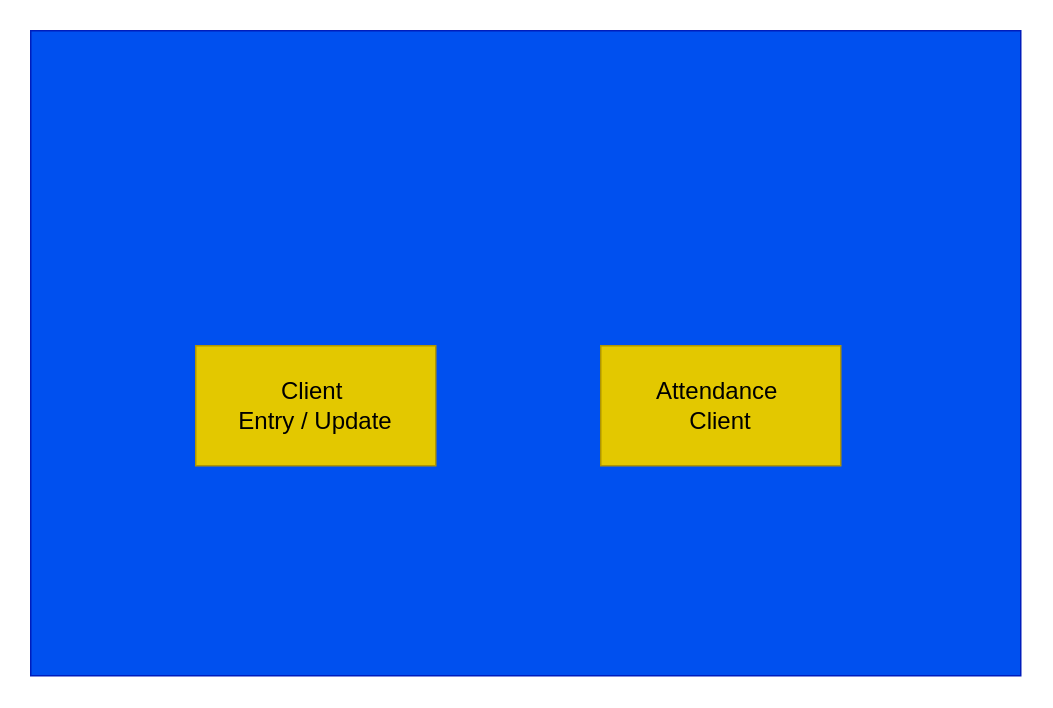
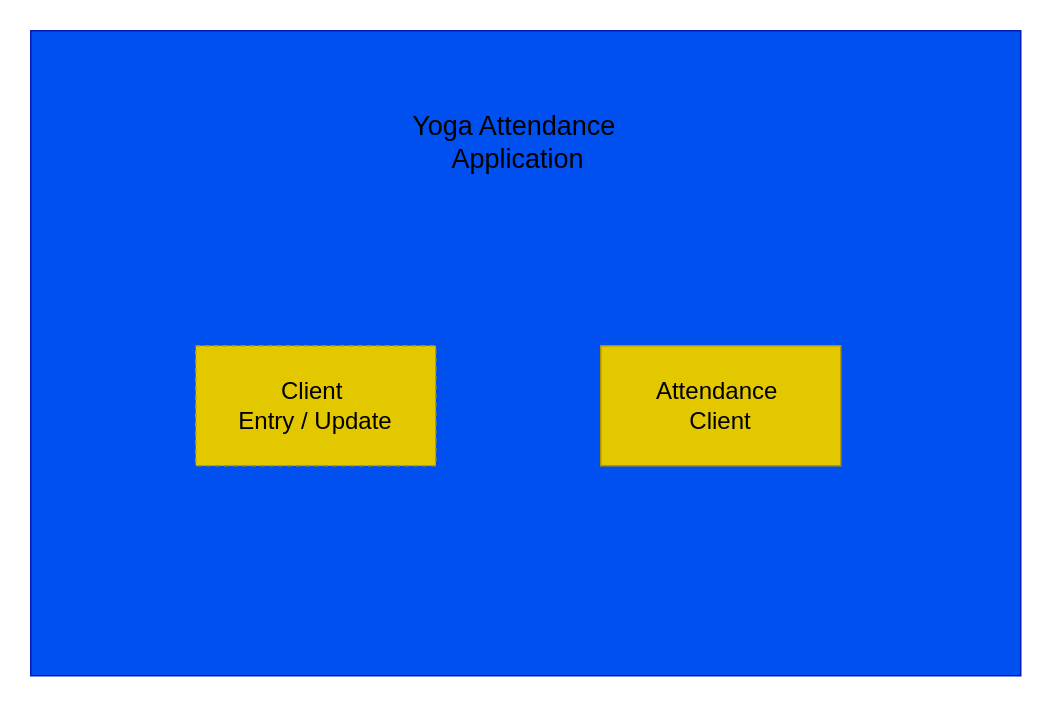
none -> (518, 143)
(316, 406) -> (316, 406)
